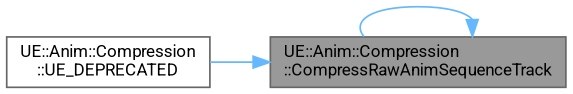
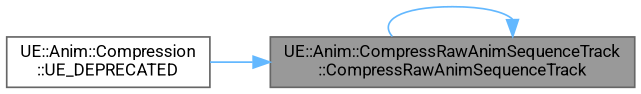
(418, 62) -> (453, 62)
